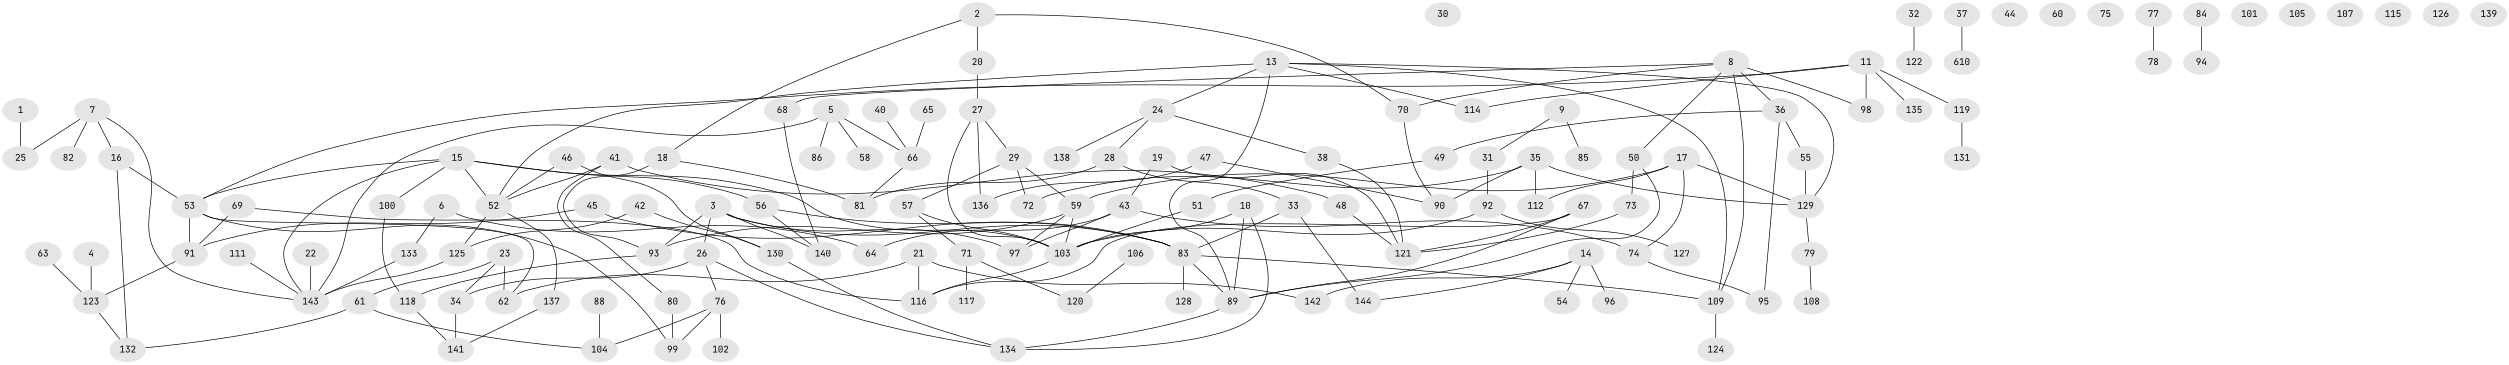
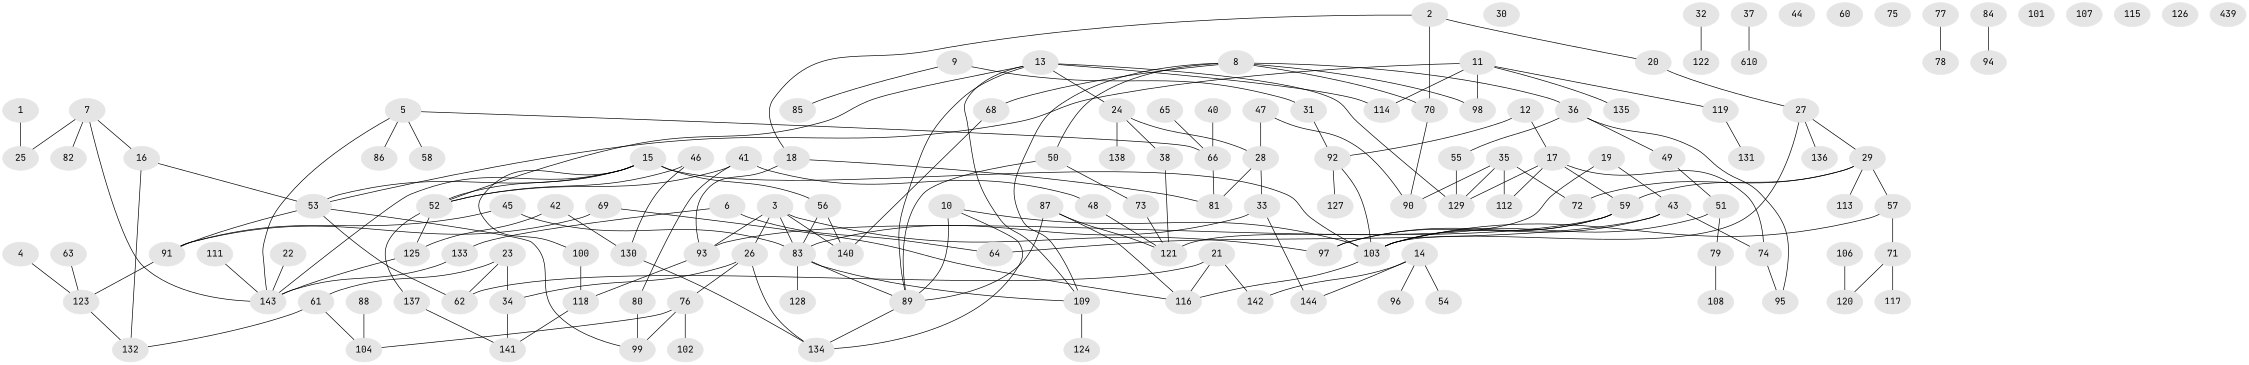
(2297, 15) -> none
(2489, 15) -> (2228, 15)
none -> (1525, 110)
(1093, 182) -> (1261, 134)
(1583, 206) -> (1045, 206)
none -> (1845, 206)
(1808, 230) -> (1719, 224)
